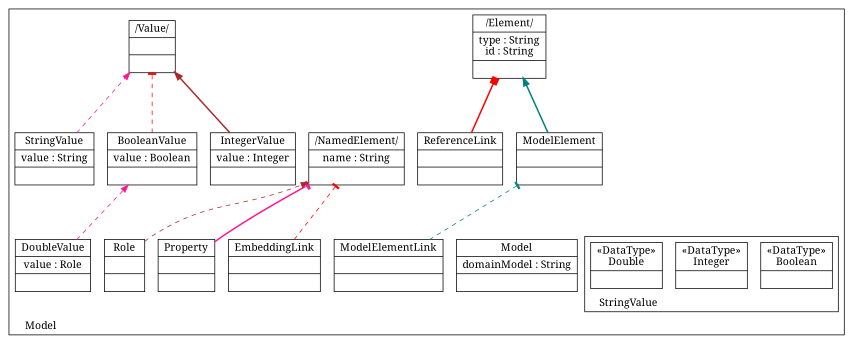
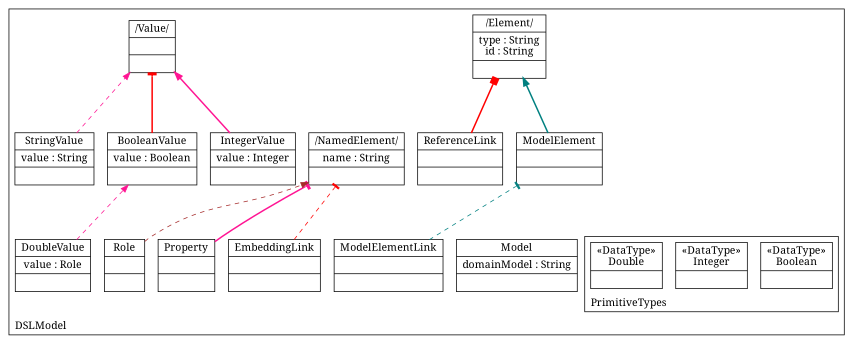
(152, 105) -> (152, 105)
(205, 106) -> (205, 106)
(629, 303) -> (629, 303)
(41, 326) -> (41, 326)
